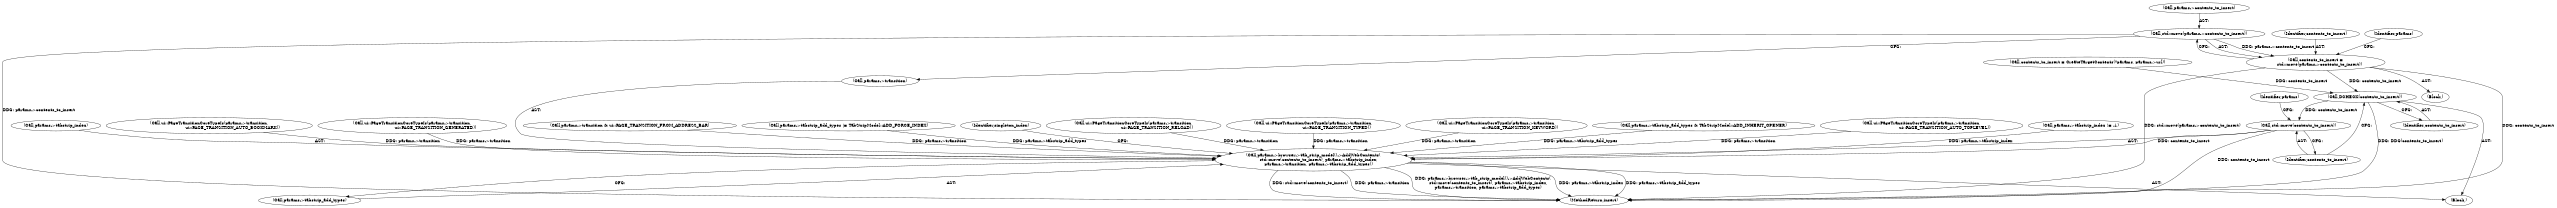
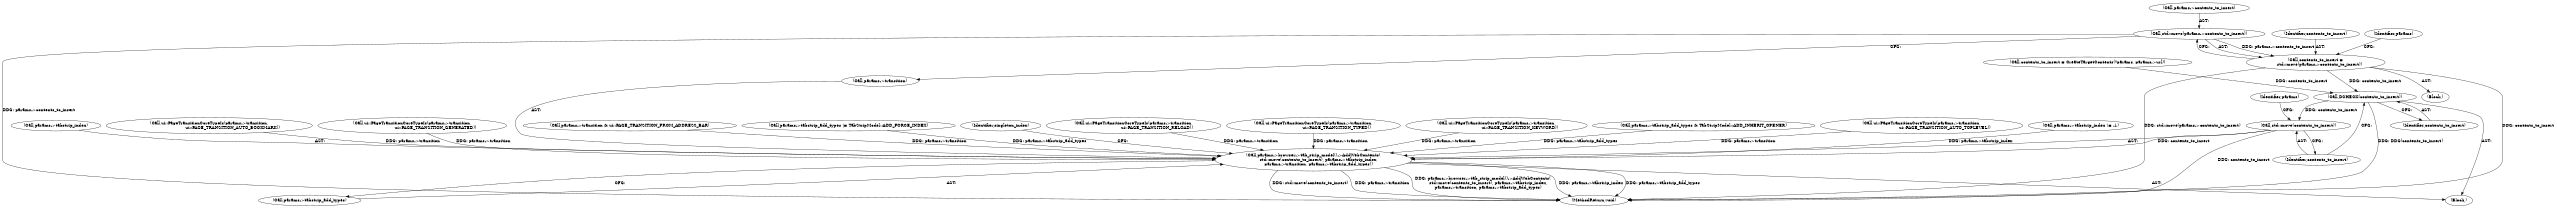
(1594, 200) -> (1594, 200)
